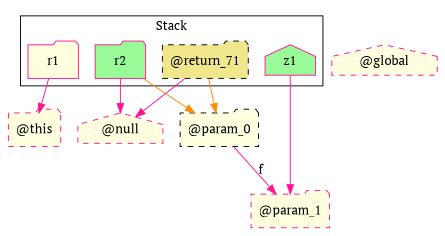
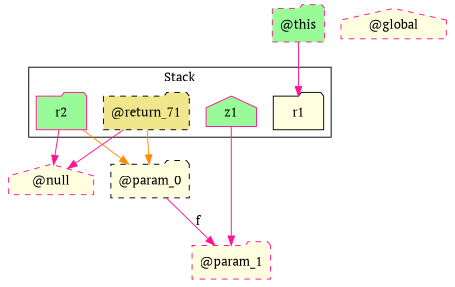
(53, 62) -> (298, 113)
(45, 92) -> (298, 61)
(35, 130) -> (298, 25)
